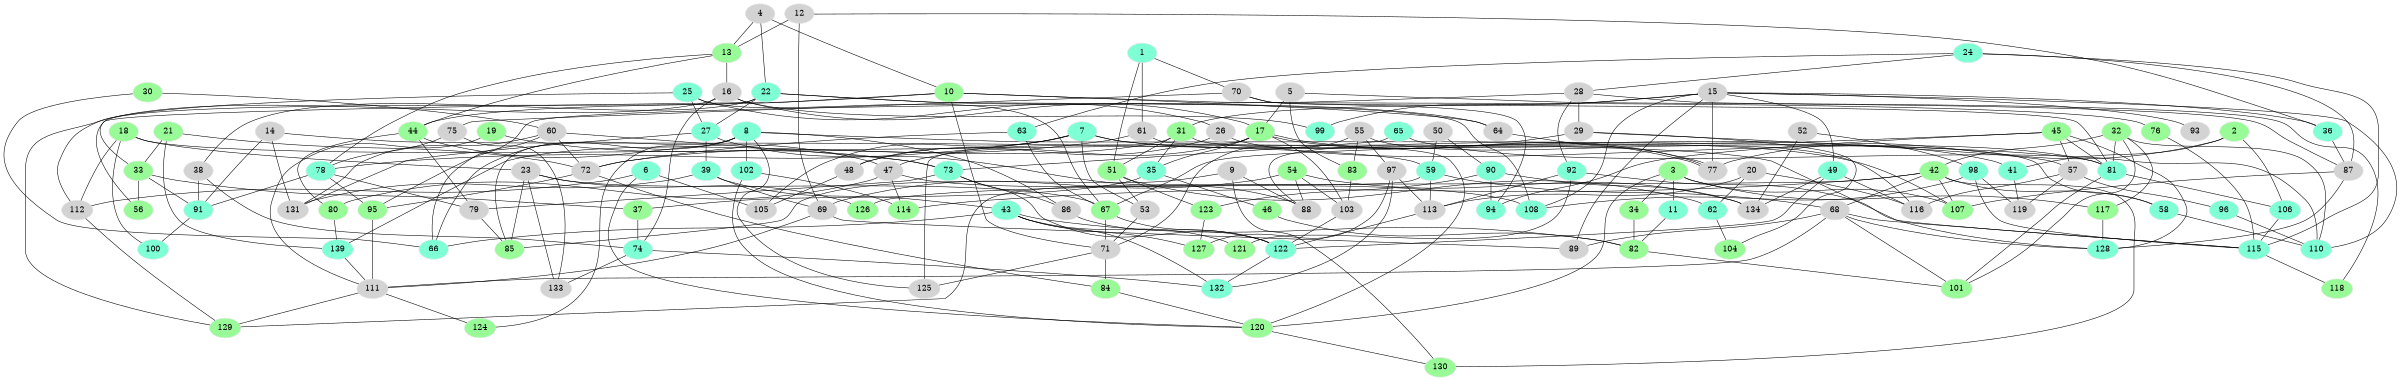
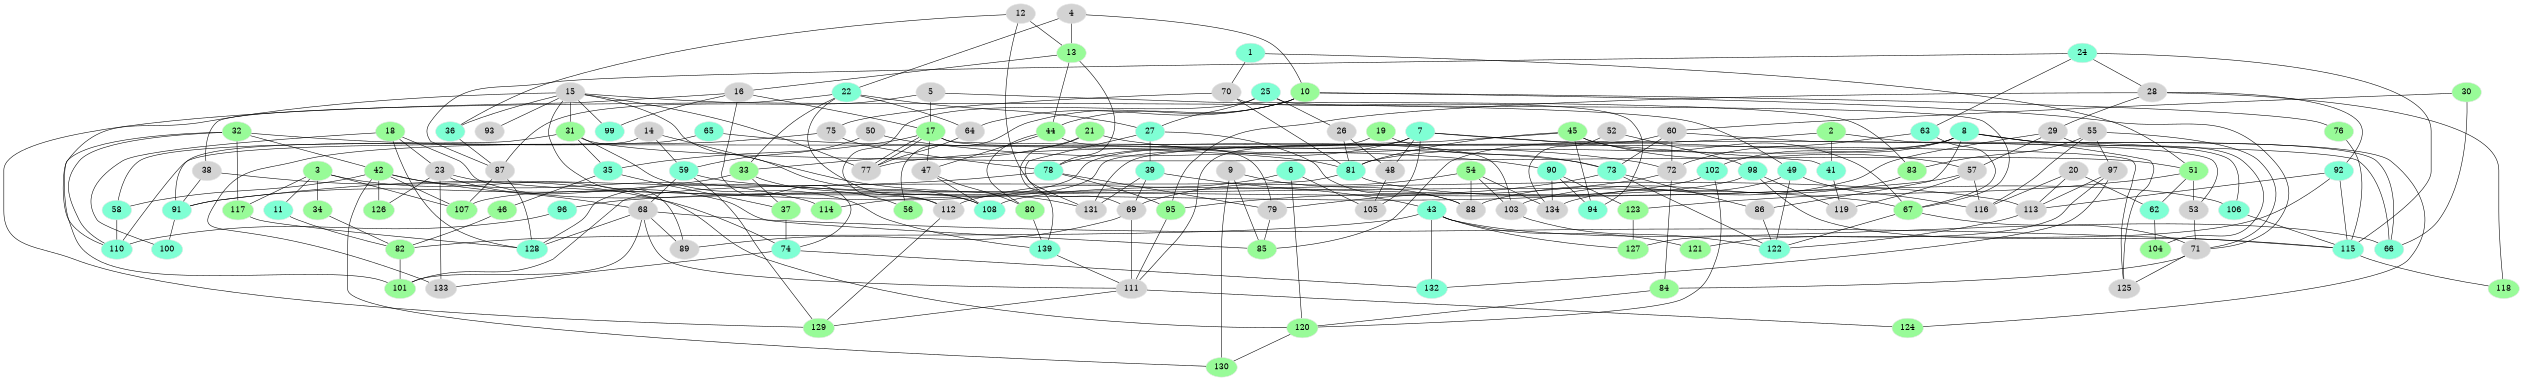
(1142, 132) -> none
(897, 193) -> none
(1249, 269) -> none
